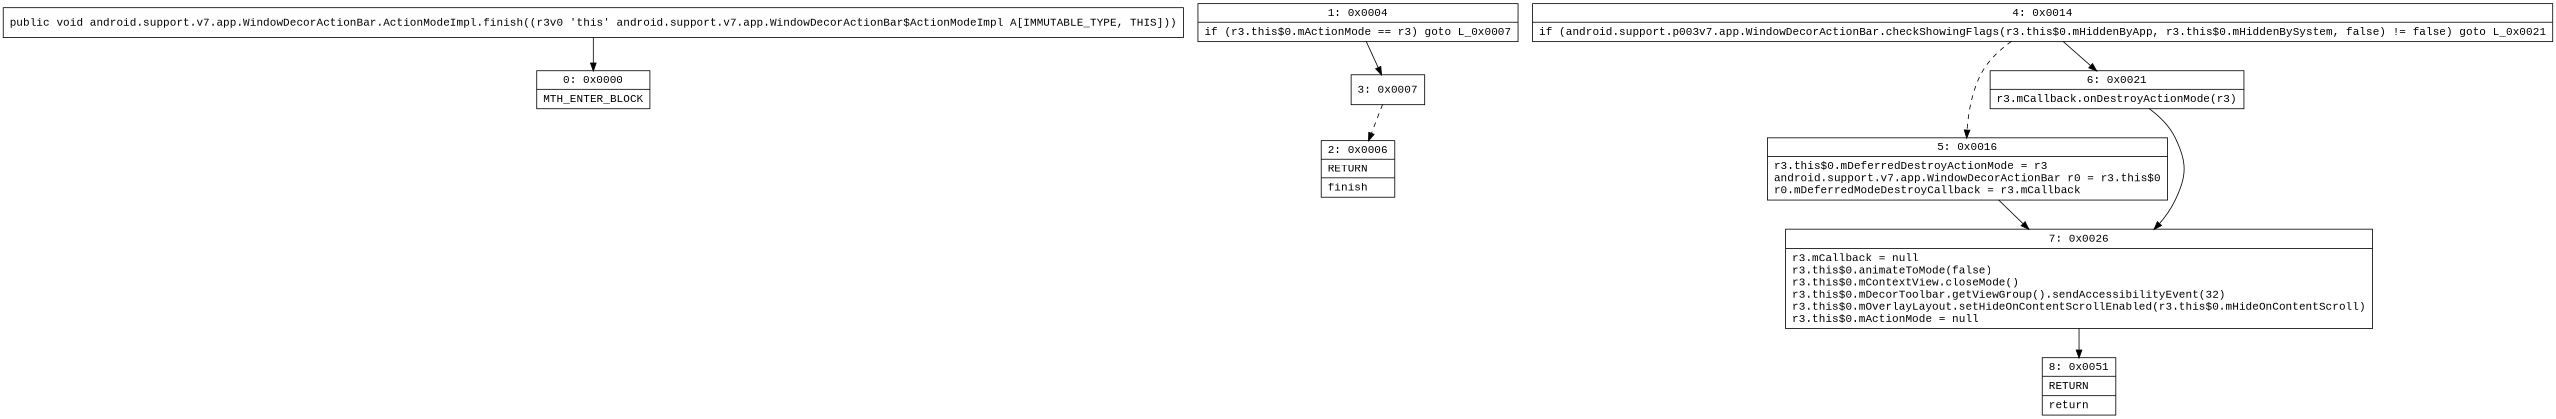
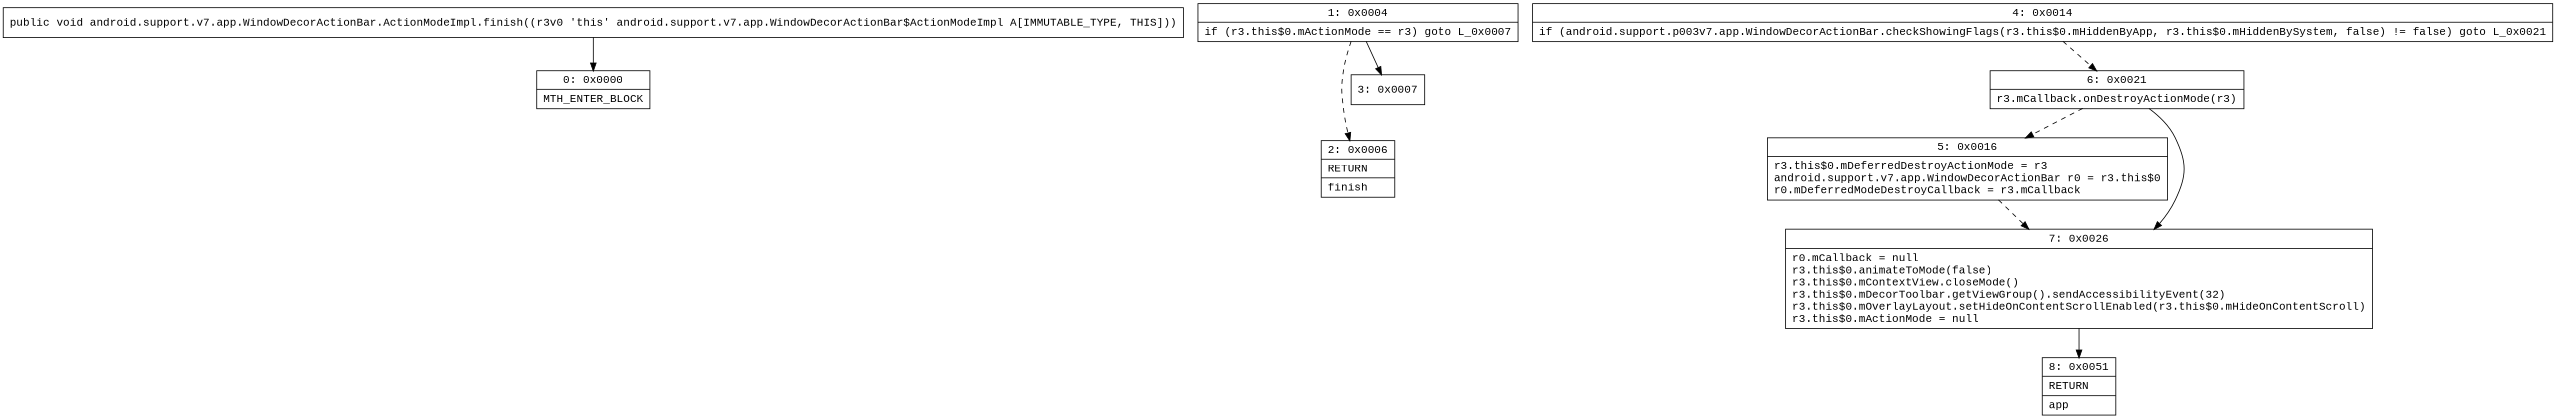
(2077, 53) -> (2077, 53)
(1978, 80) -> (2058, 121)
(1377, 119) -> (1342, 87)
(2011, 212) -> (2011, 212)
(1856, 258) -> (1856, 258)
(2069, 405) -> (2059, 405)
